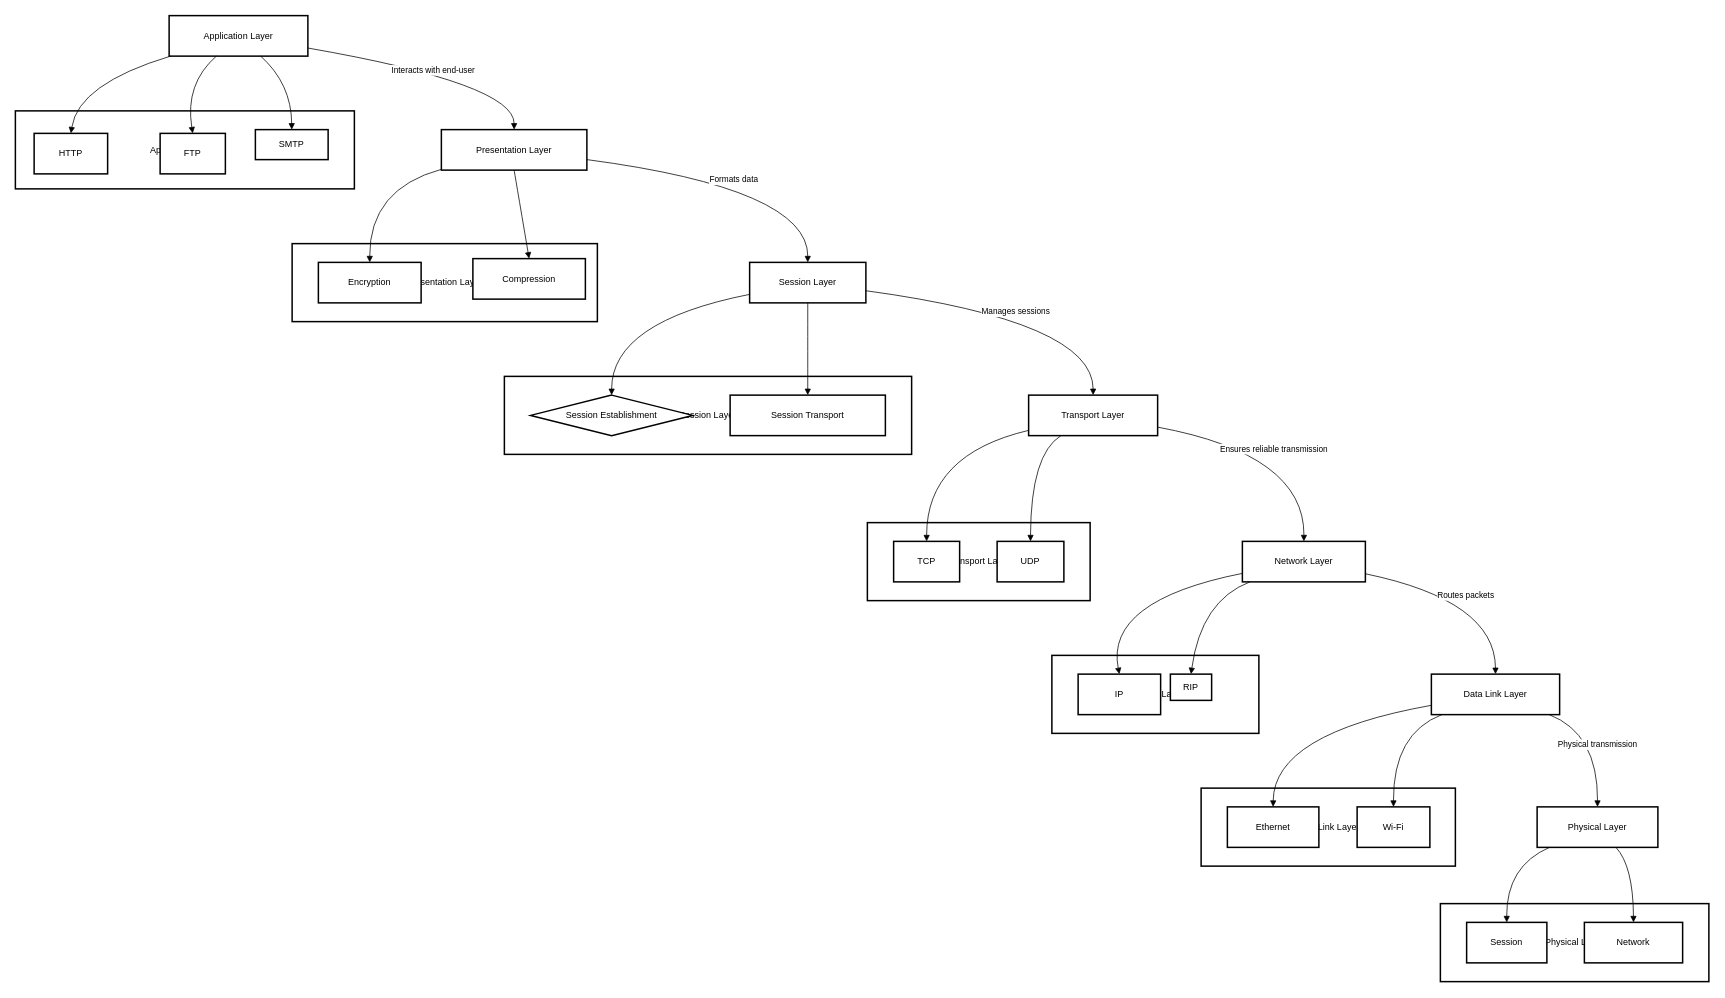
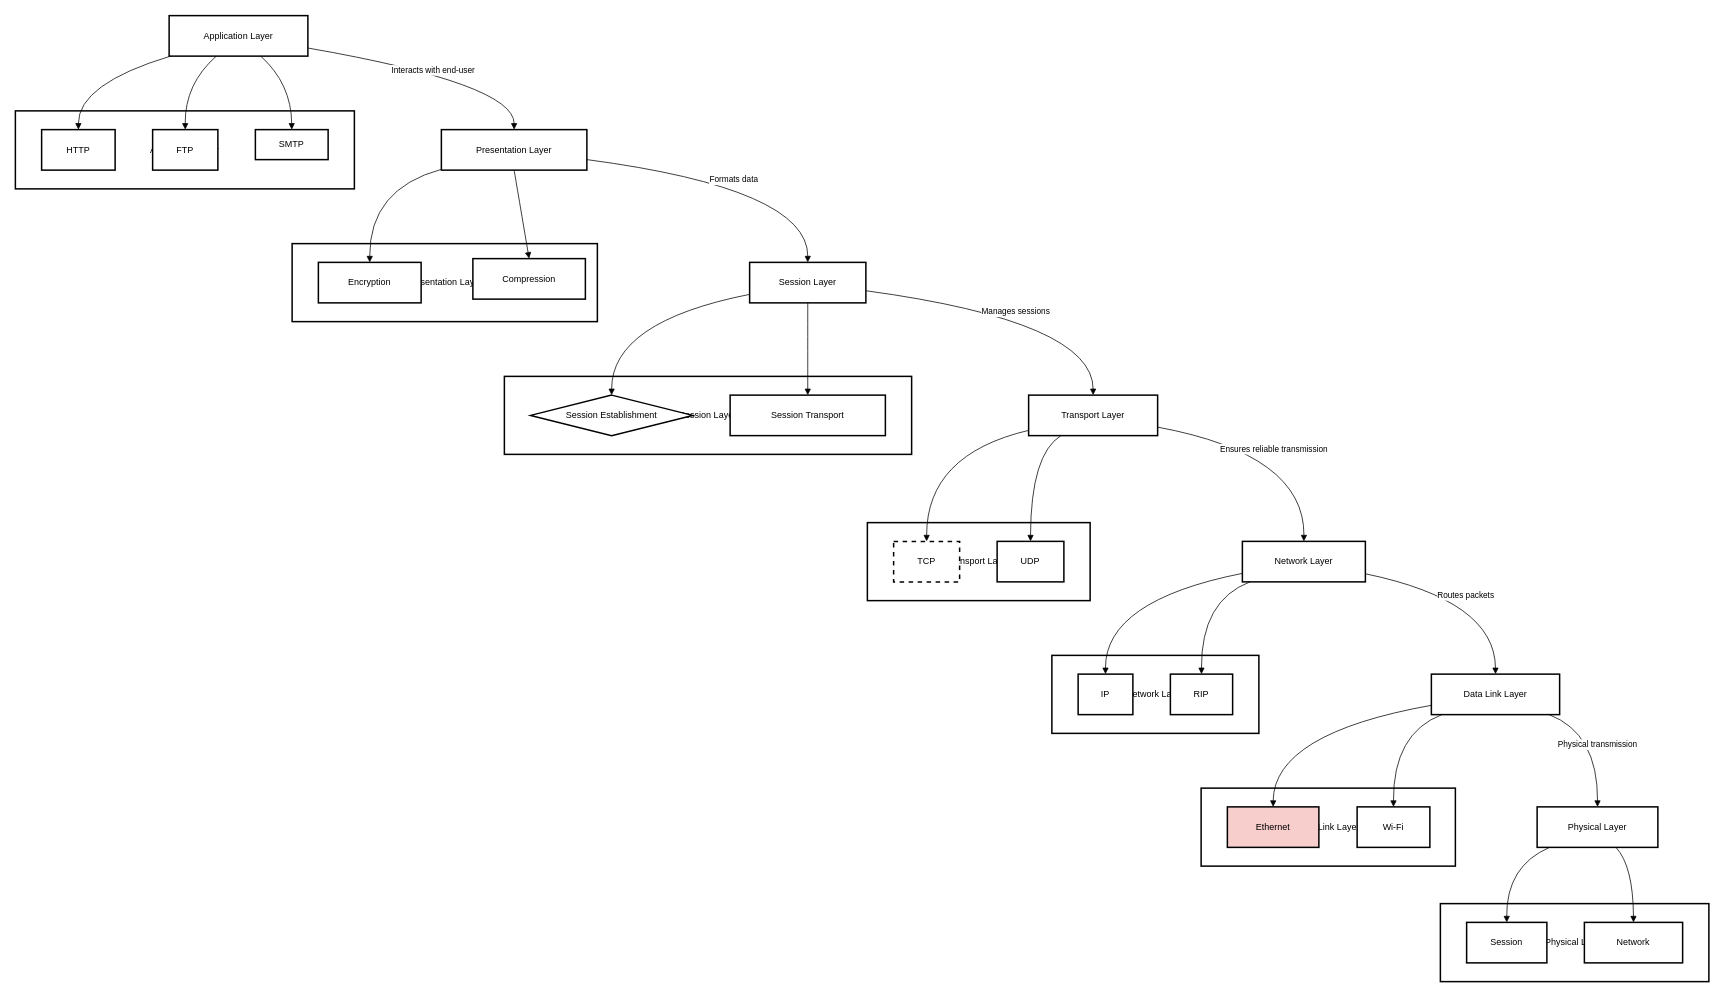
(71, 153) -> (78, 150)
(193, 153) -> (185, 150)
(927, 561) -> (927, 561)
(1191, 687) -> (1202, 694)
(1119, 694) -> (1106, 694)
(1273, 827) -> (1273, 827)
